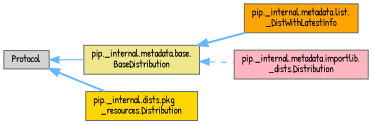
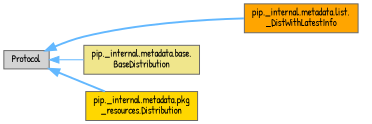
(226, 38) -> (148, 25)
(301, 65) -> none
(142, 106) -> (142, 106)
